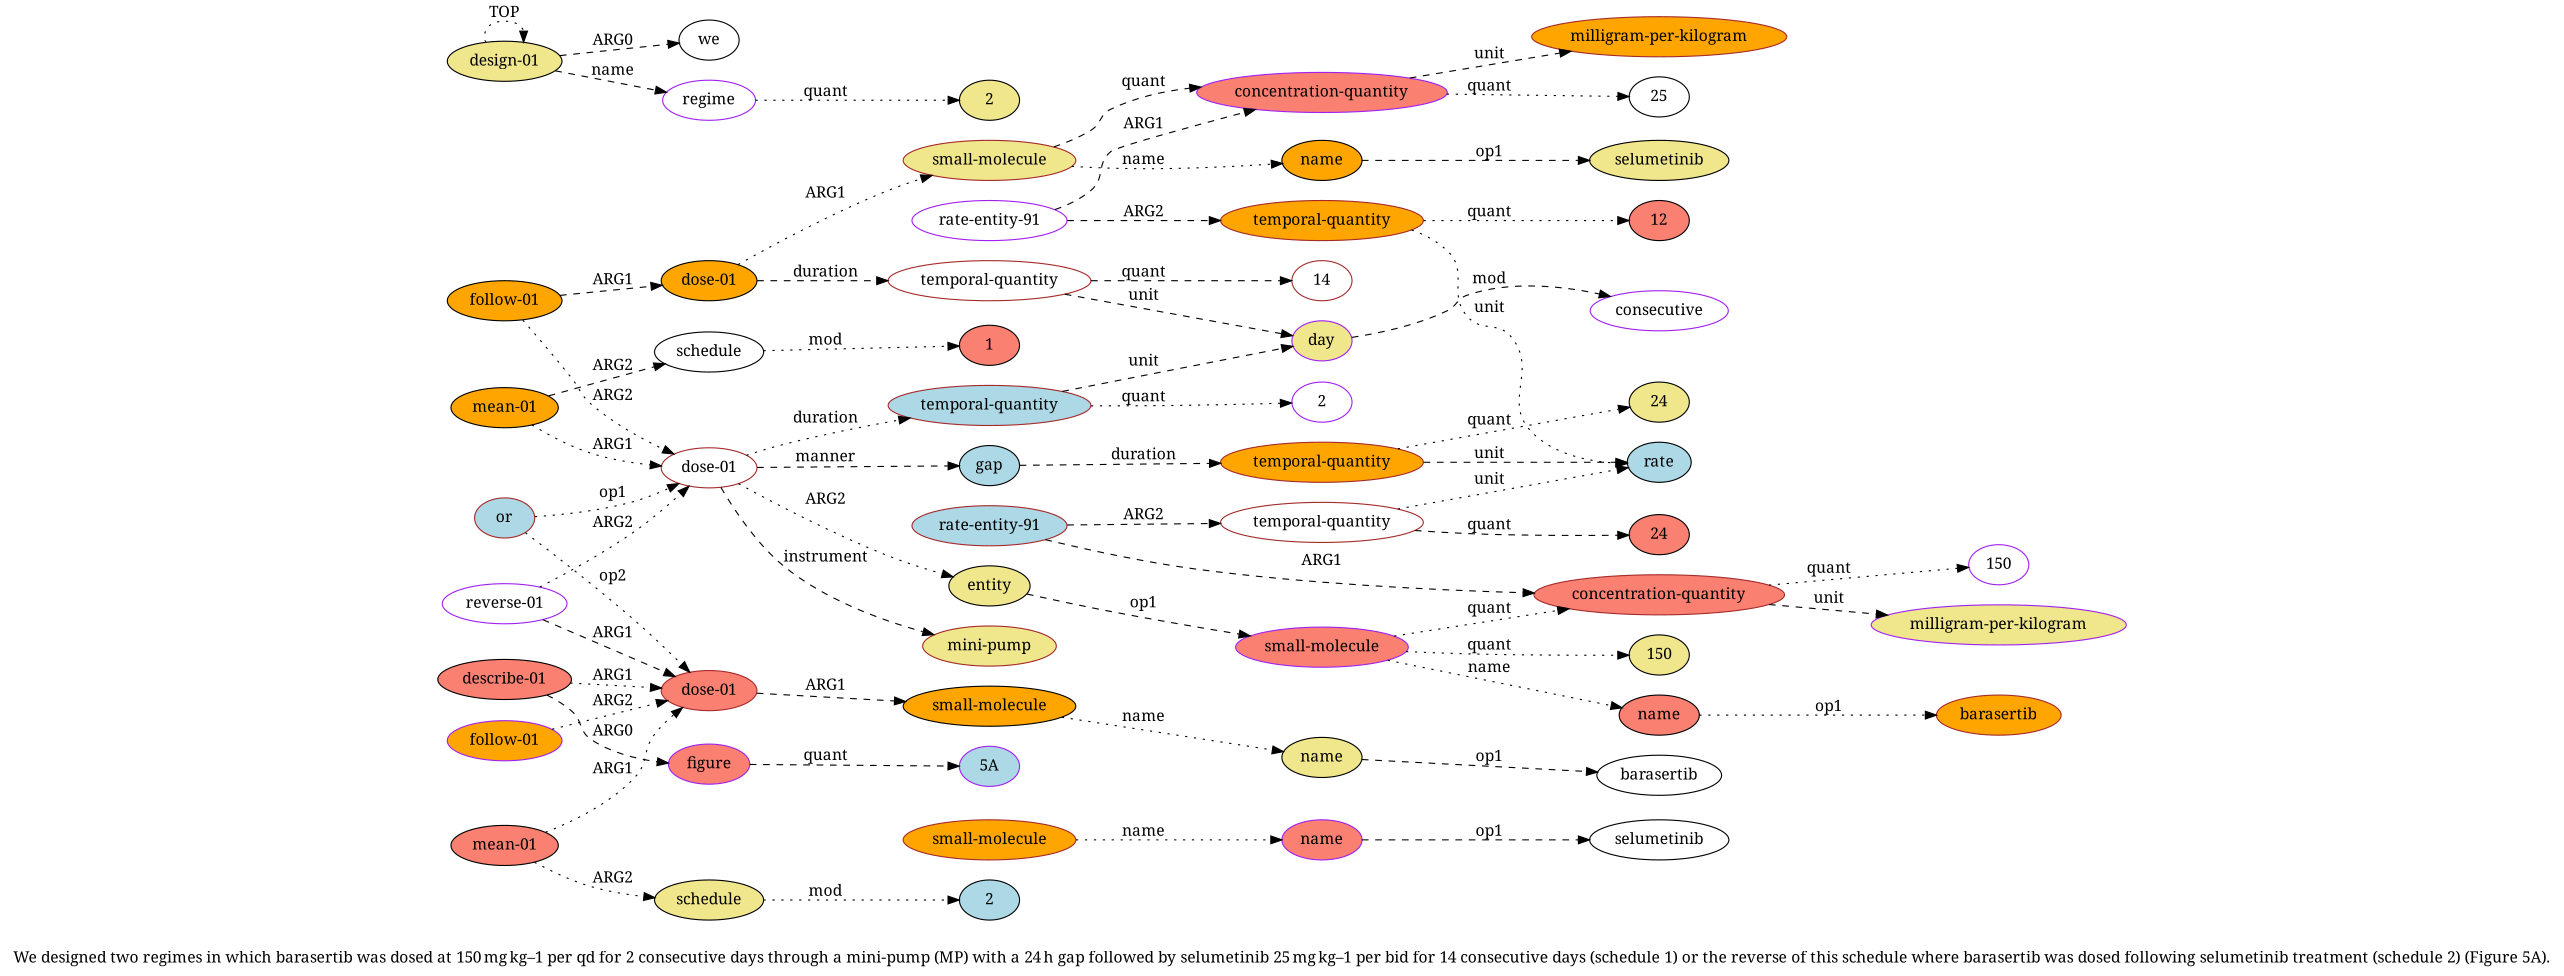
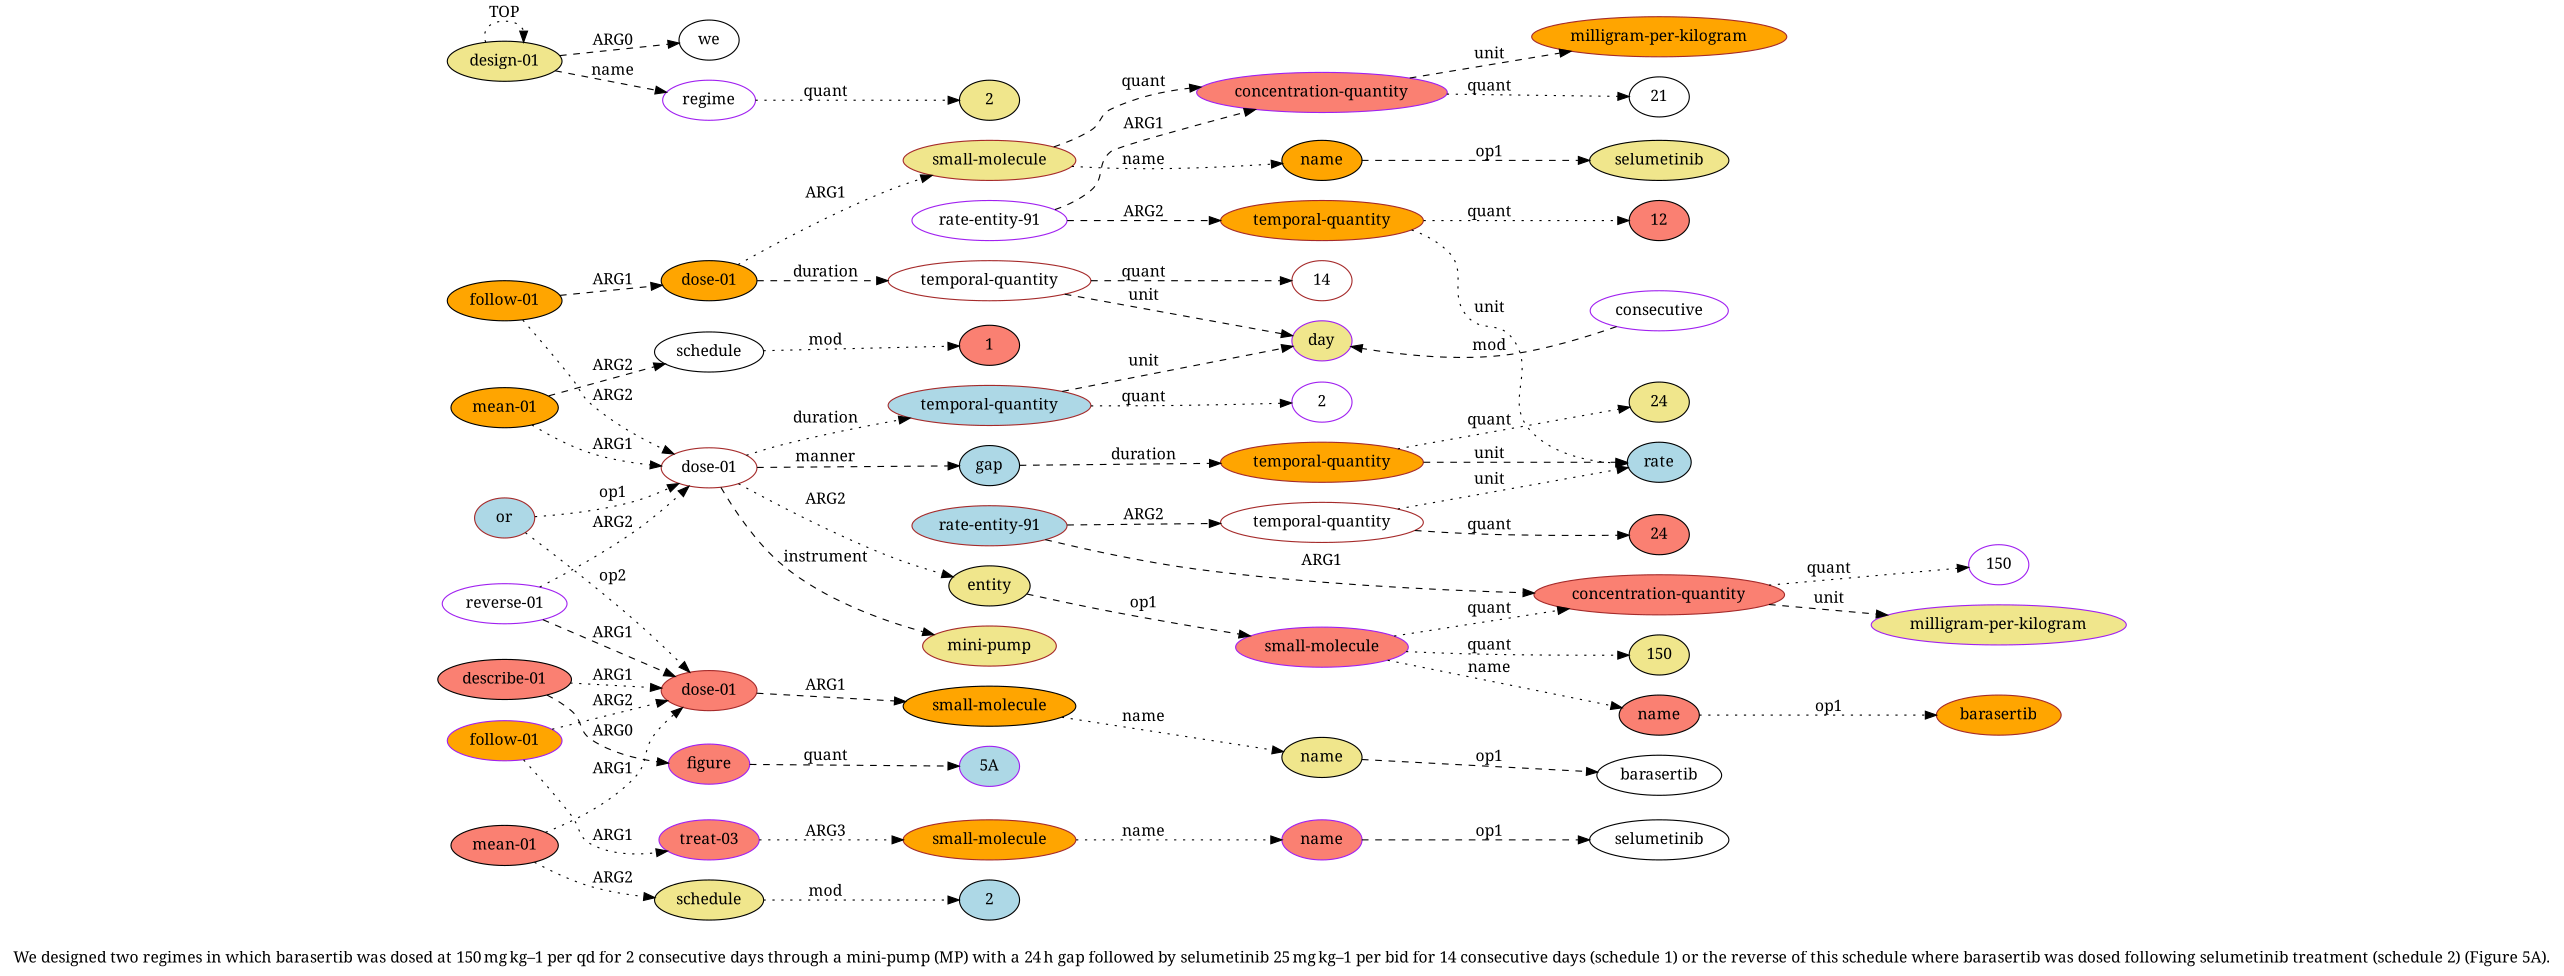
(1659, 97) -> (1659, 97)
(1471, 294) -> (1491, 356)
none -> (709, 840)
